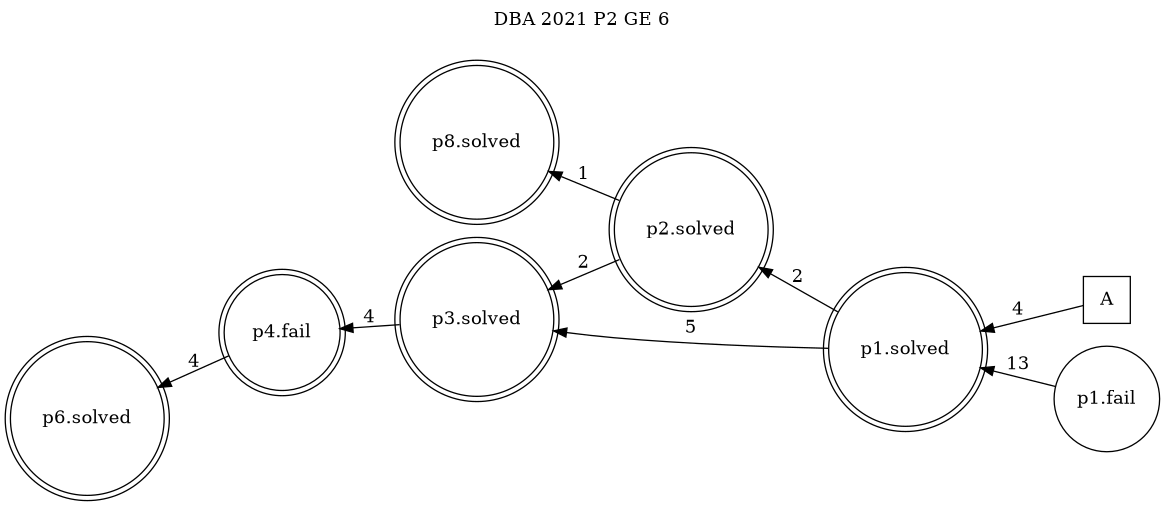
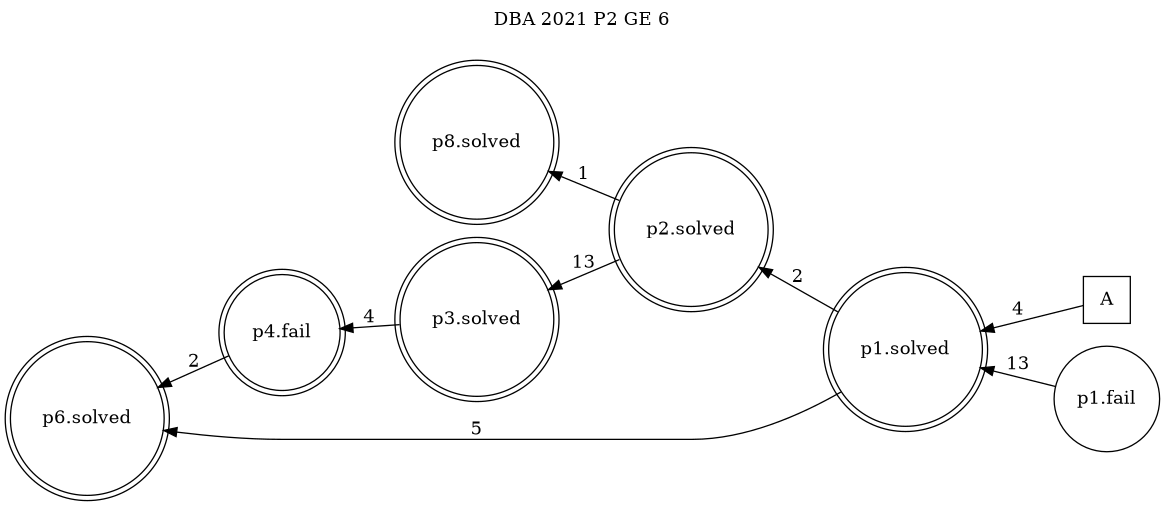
(584, 263) -> (584, 263)
(697, 343) -> (513, 439)
(194, 362) -> (194, 362)
